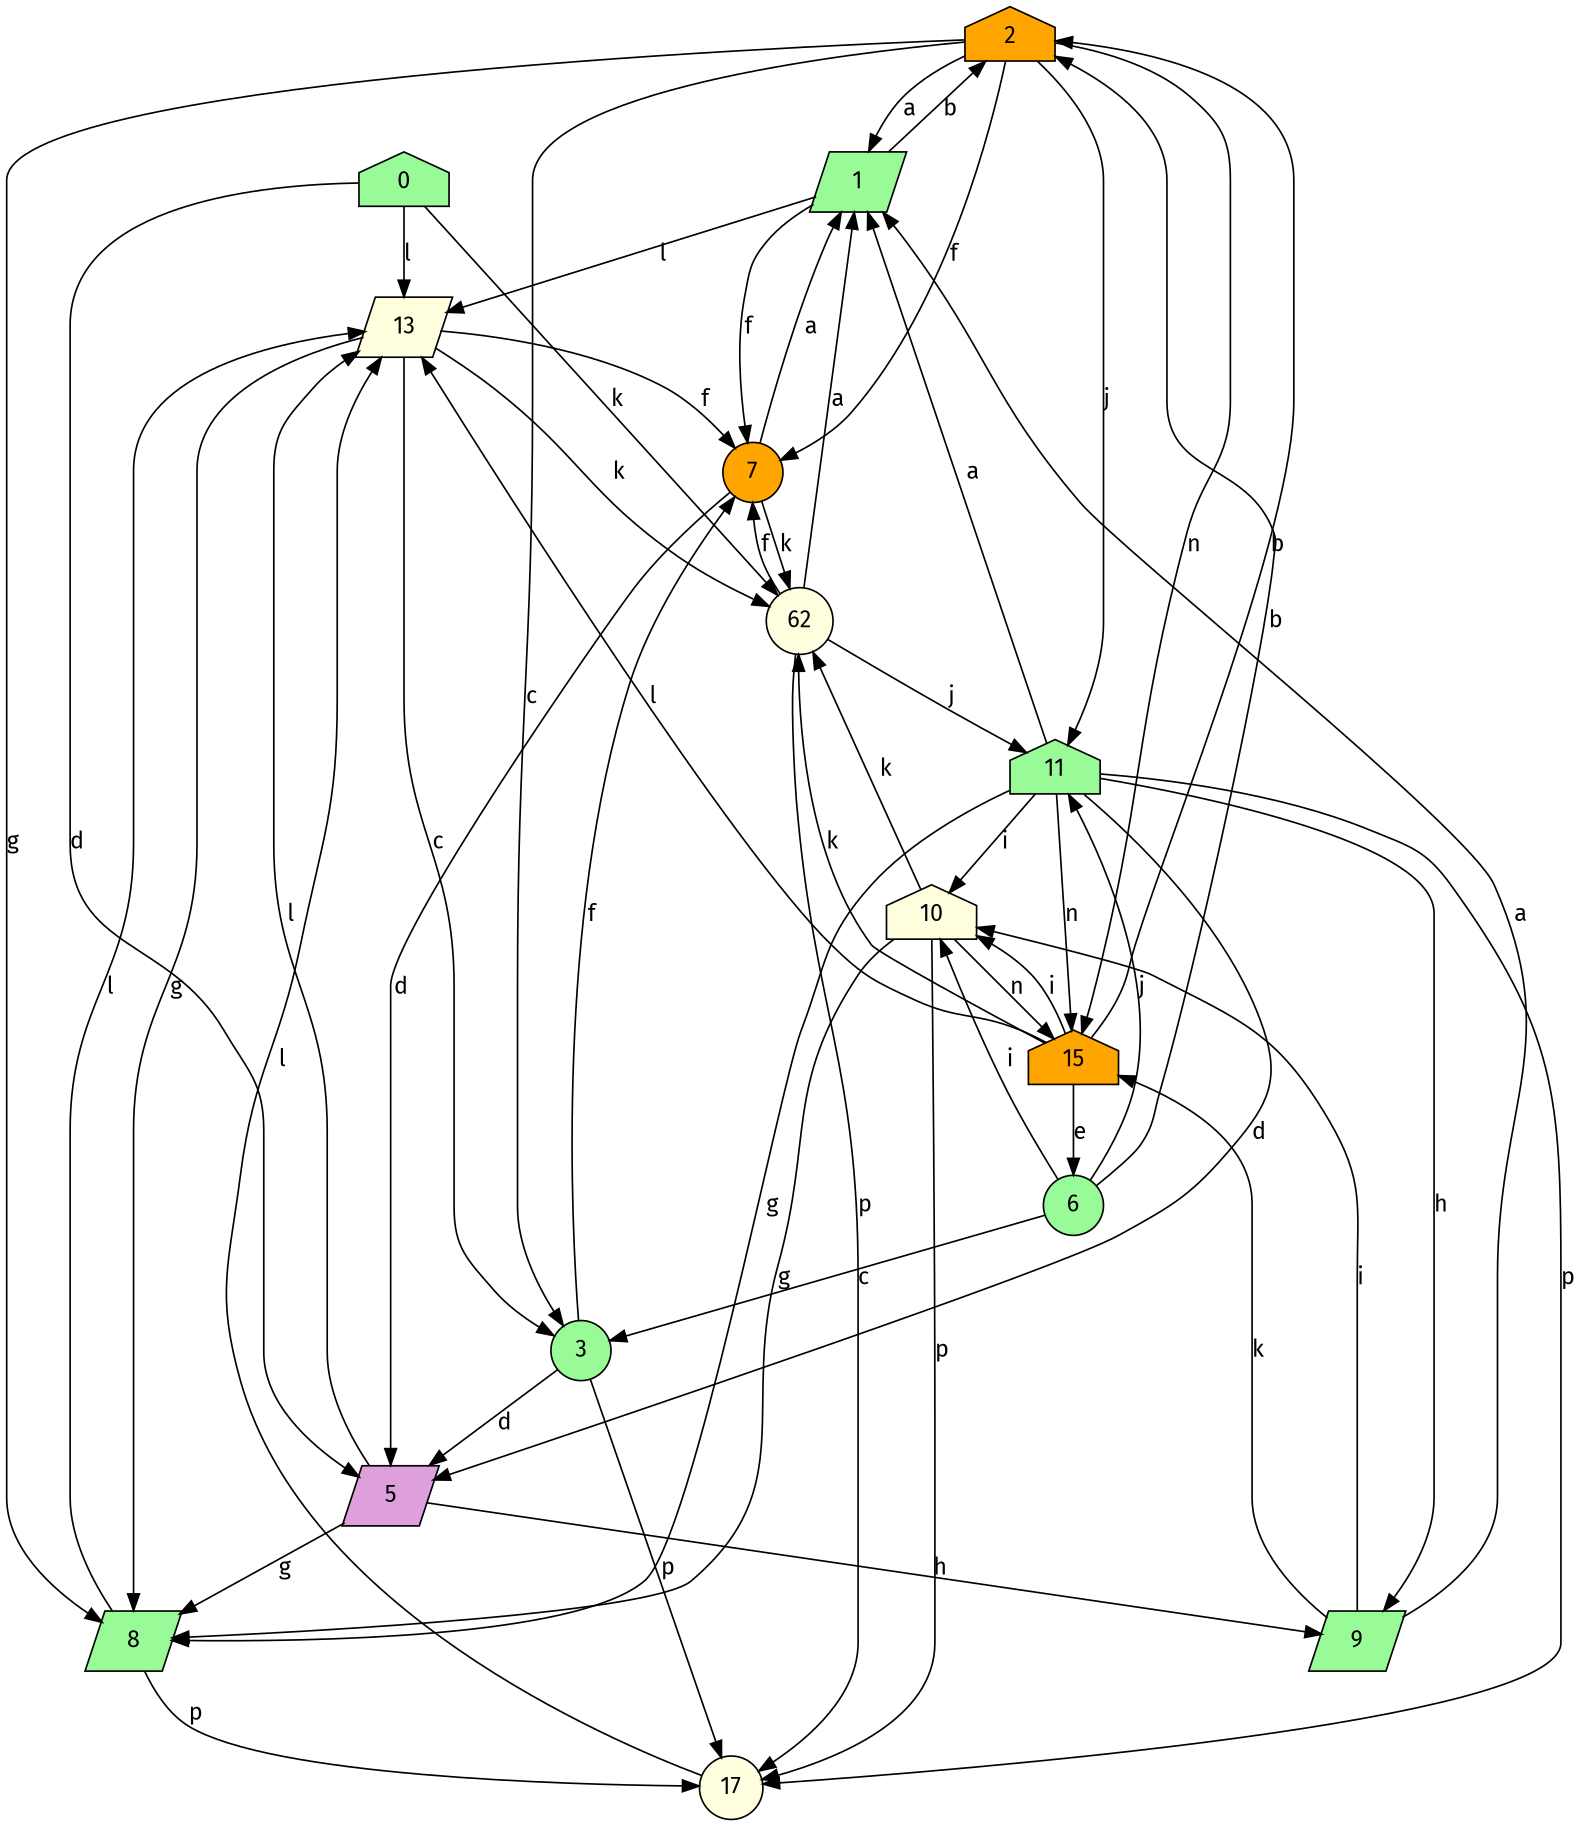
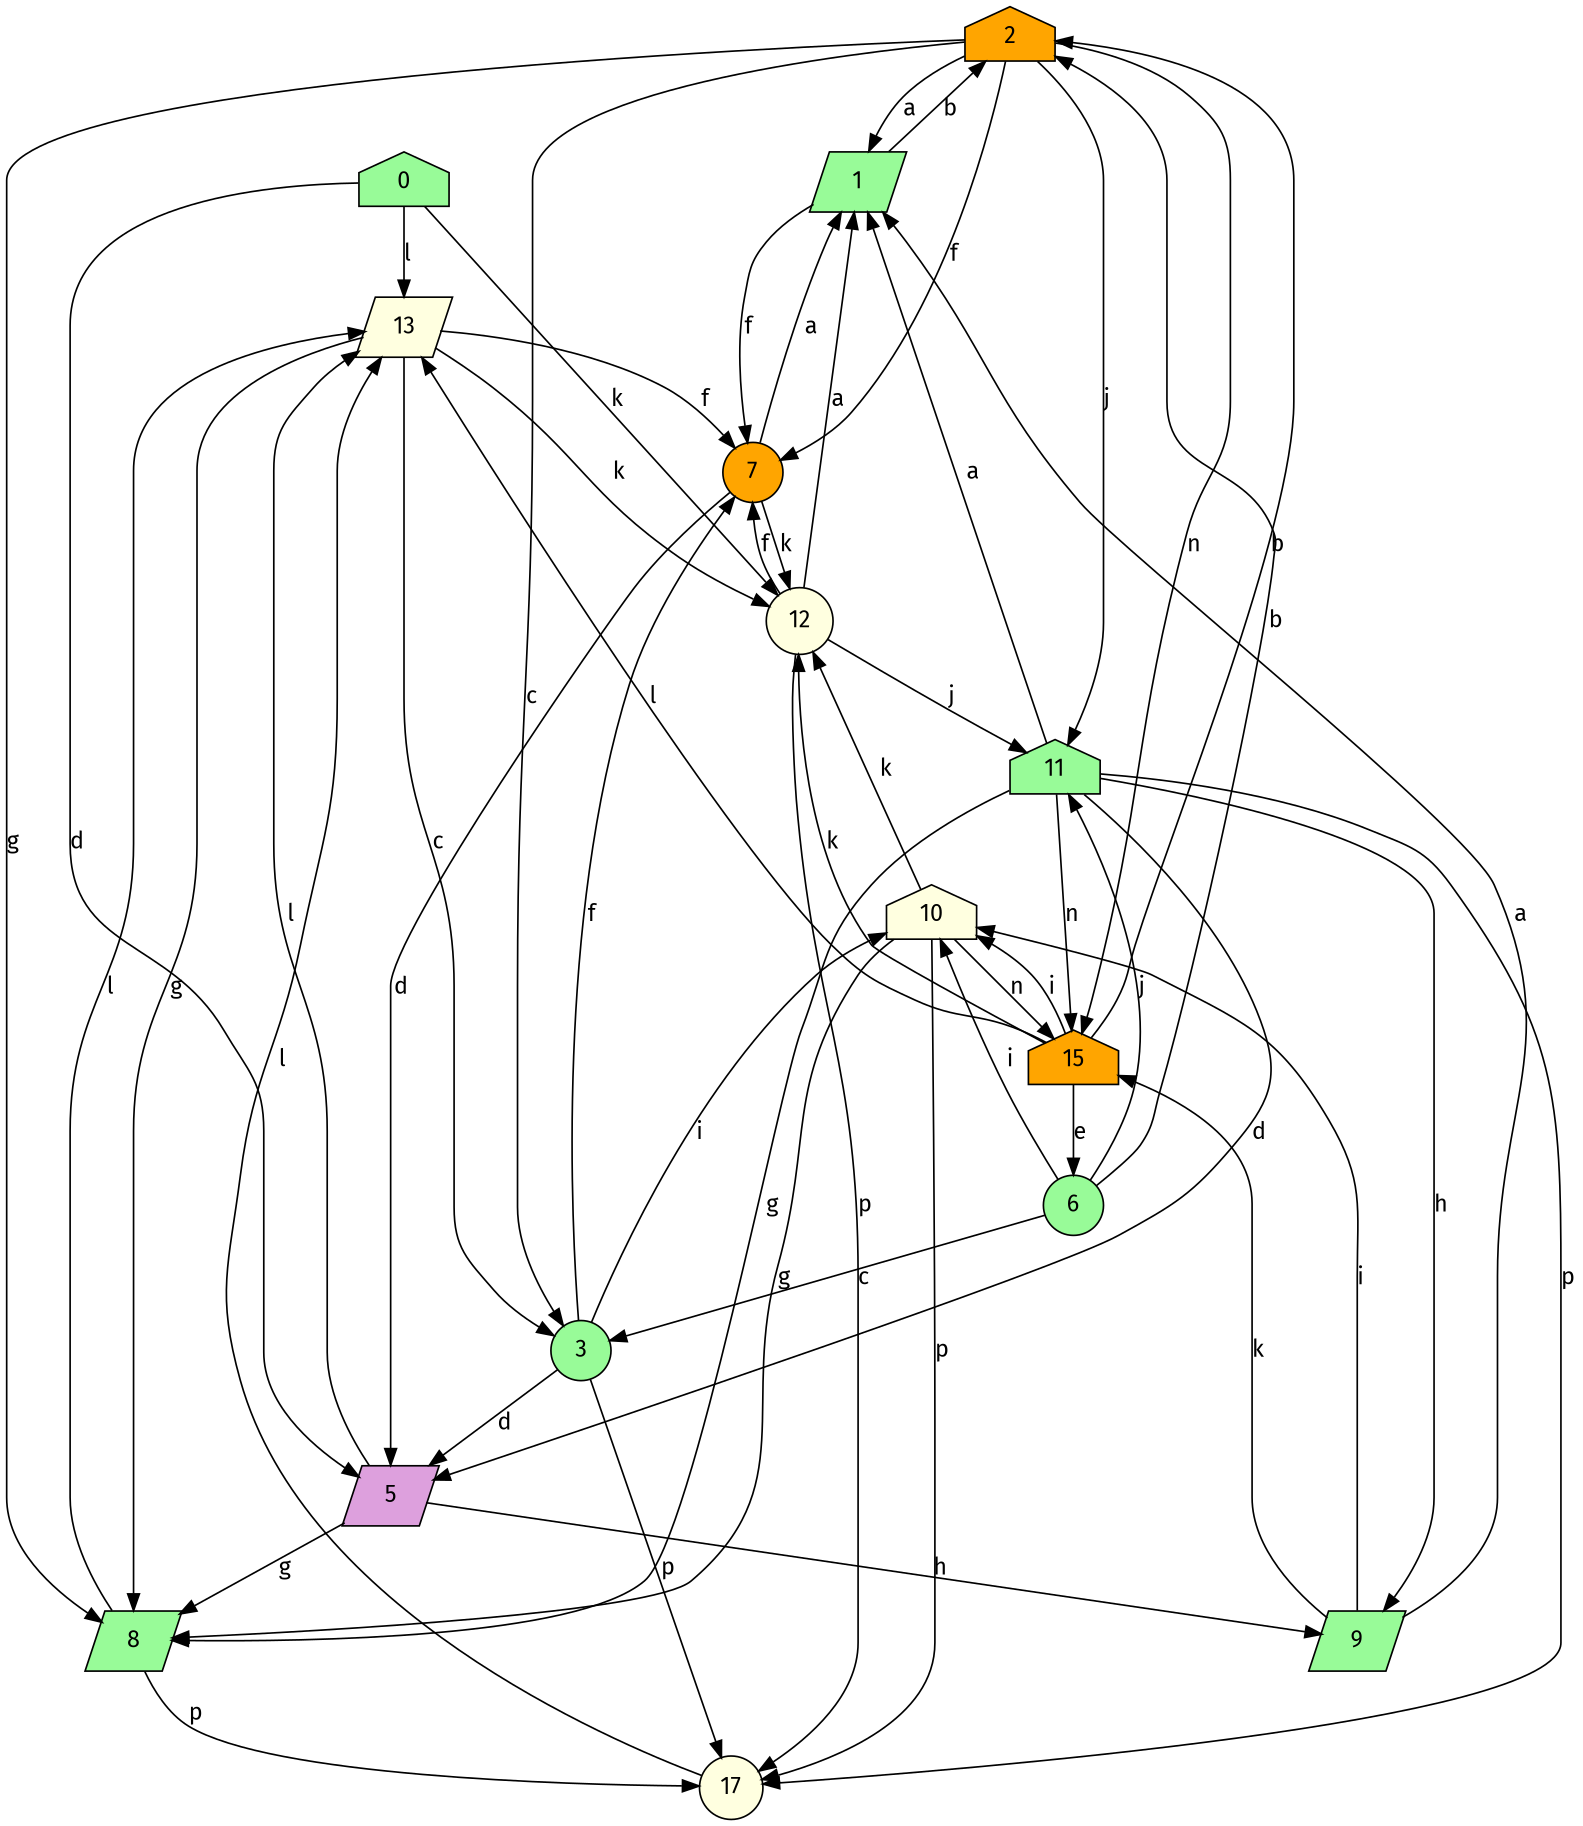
(639, 252) -> none
(800, 621) -> (800, 621)
(998, 837) -> (704, 1110)
